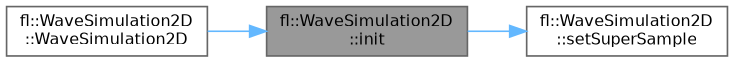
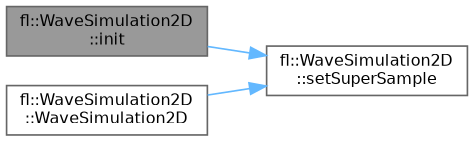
(228, 31) -> (229, 92)
